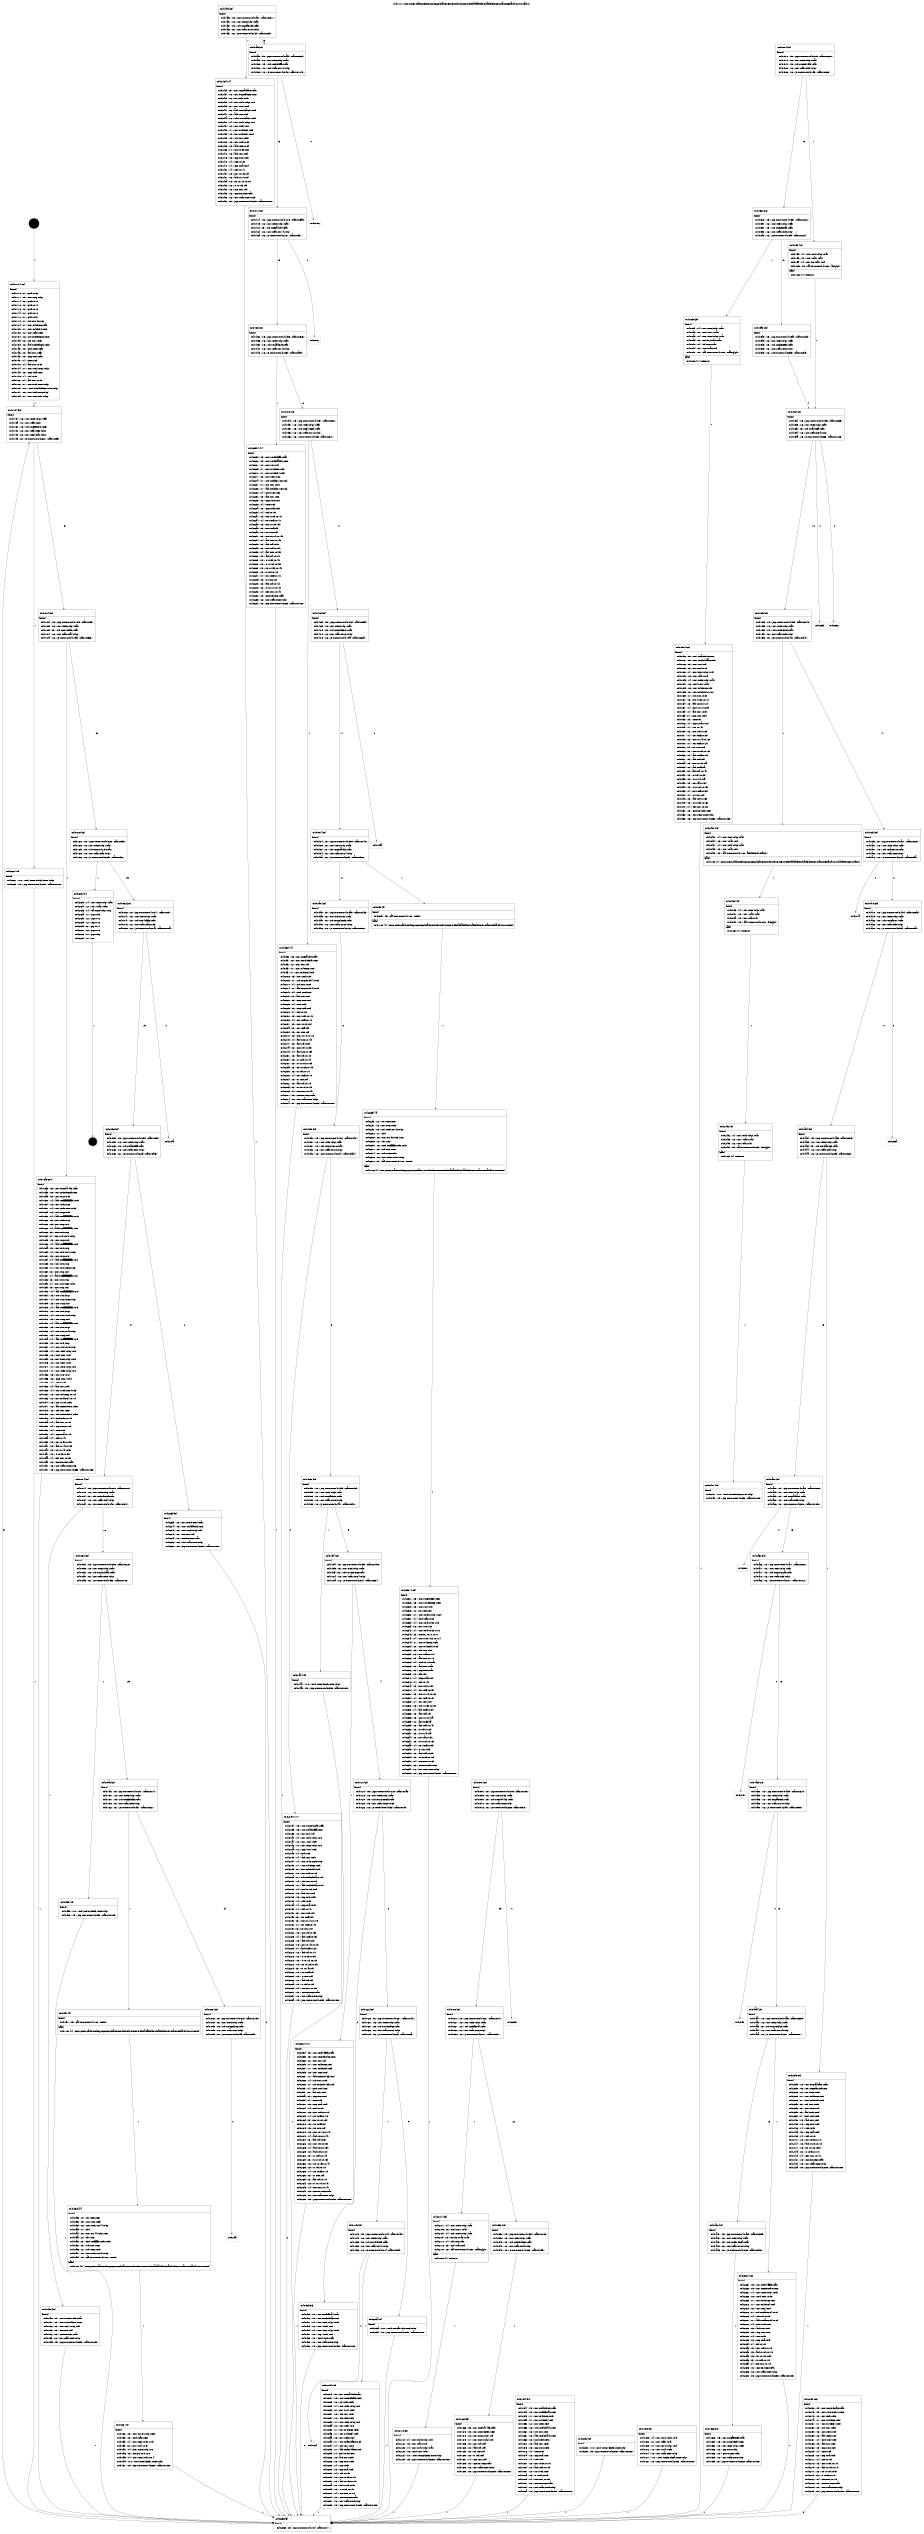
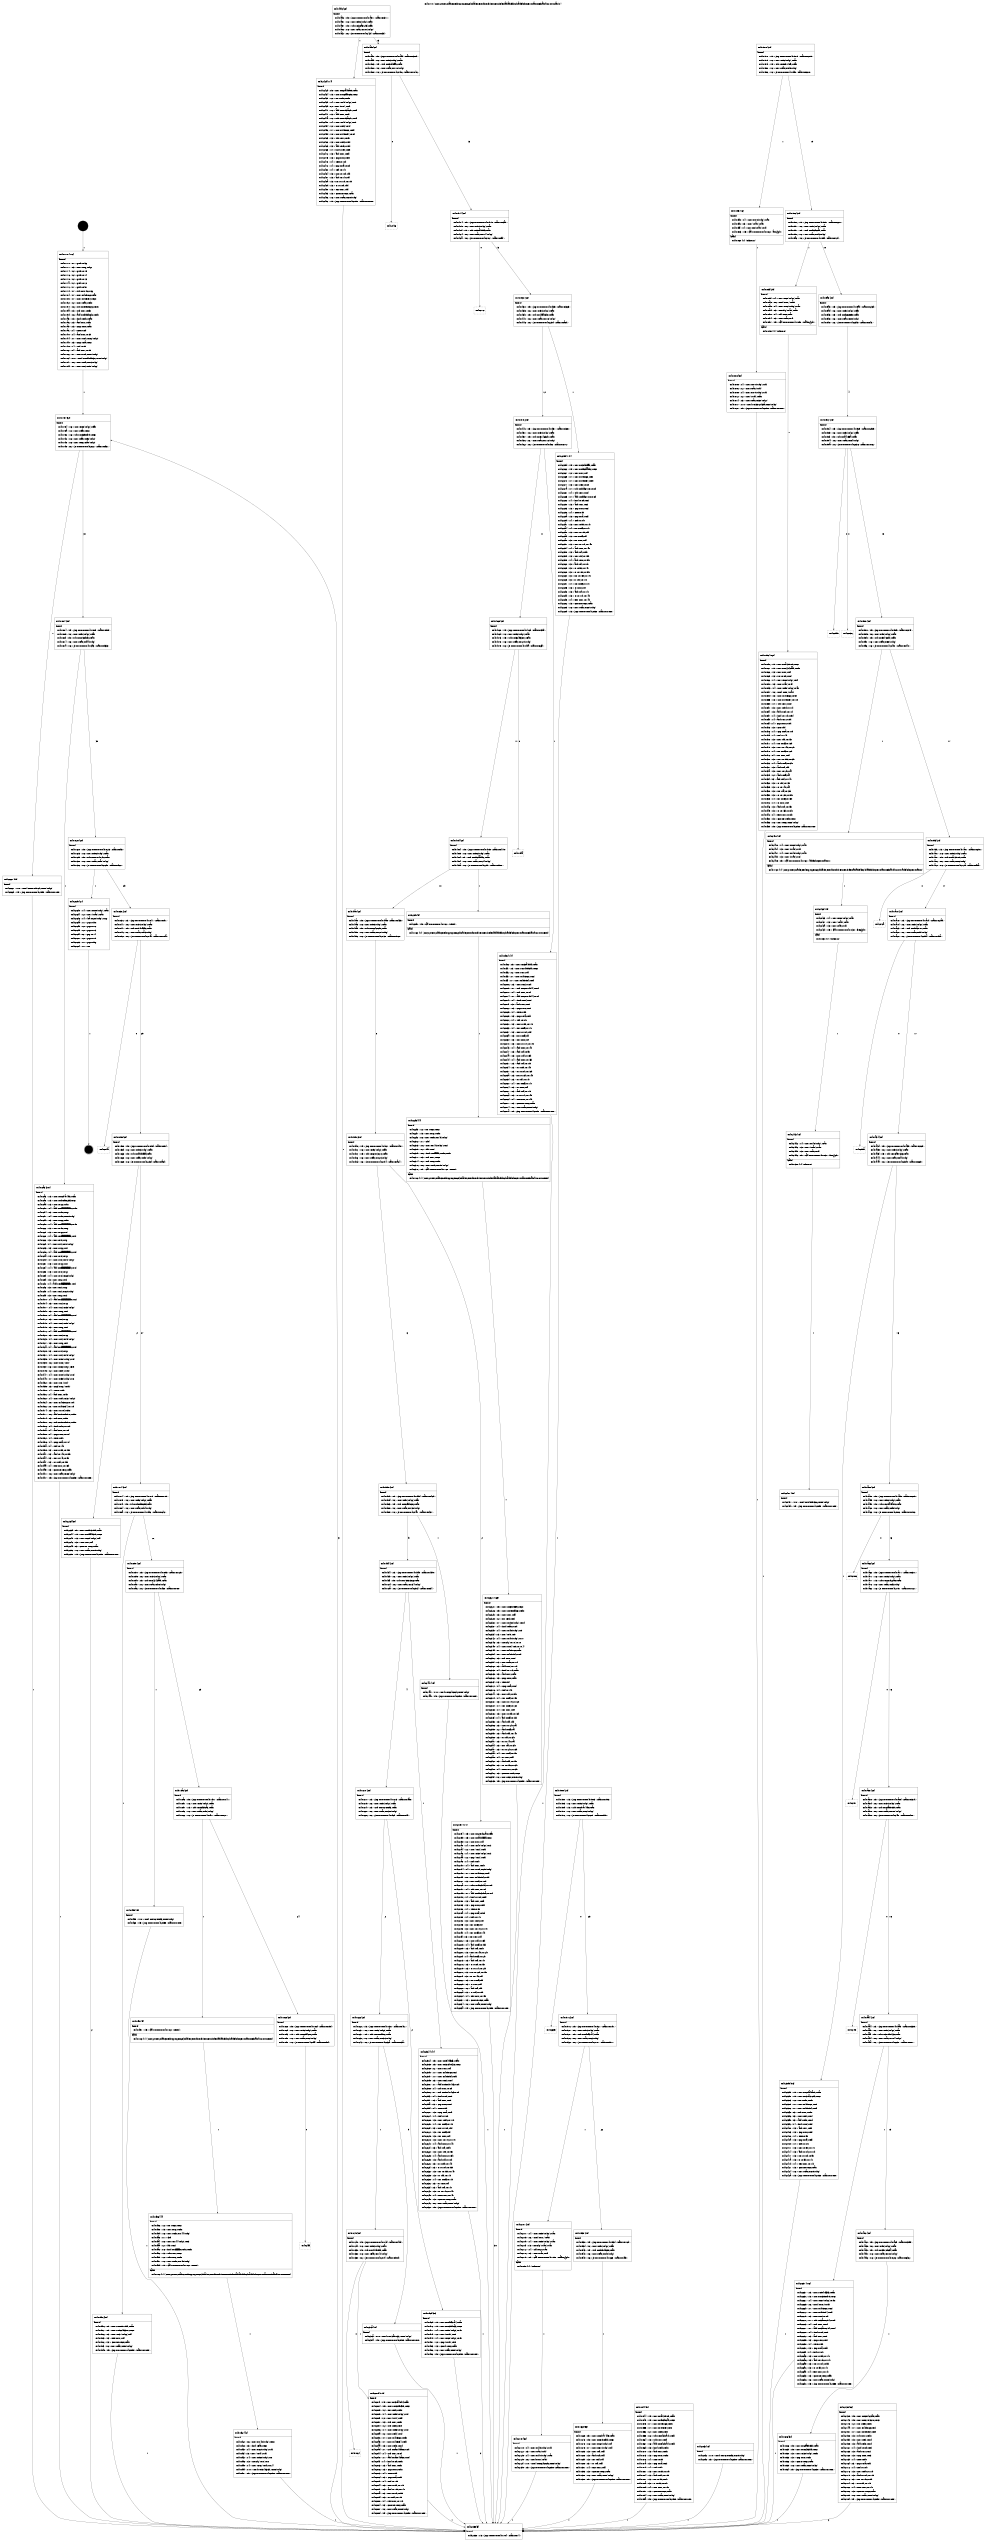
(815, 343) -> (756, 308)
(287, 2238) -> (495, 2246)
